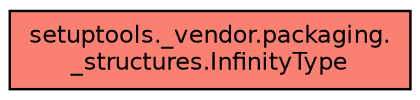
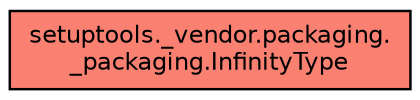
(210, 50) -> (210, 50)
